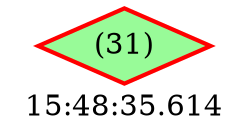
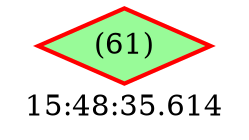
(124, 46) -> (124, 46)
